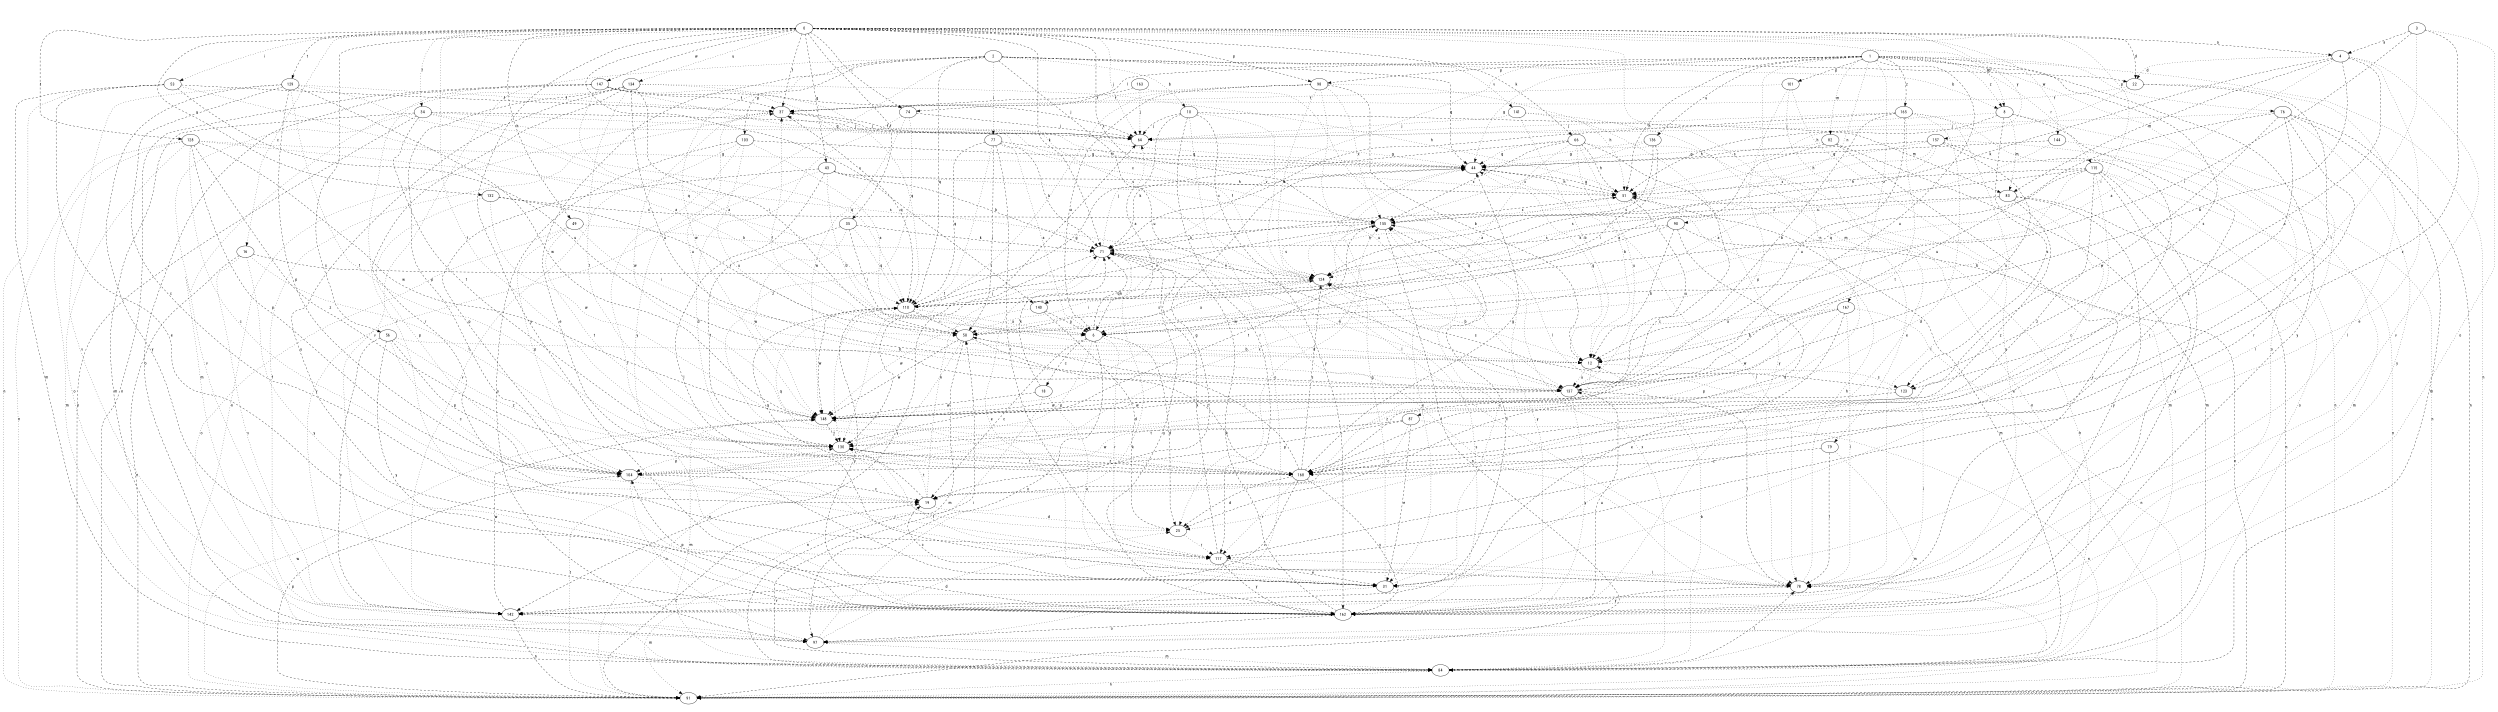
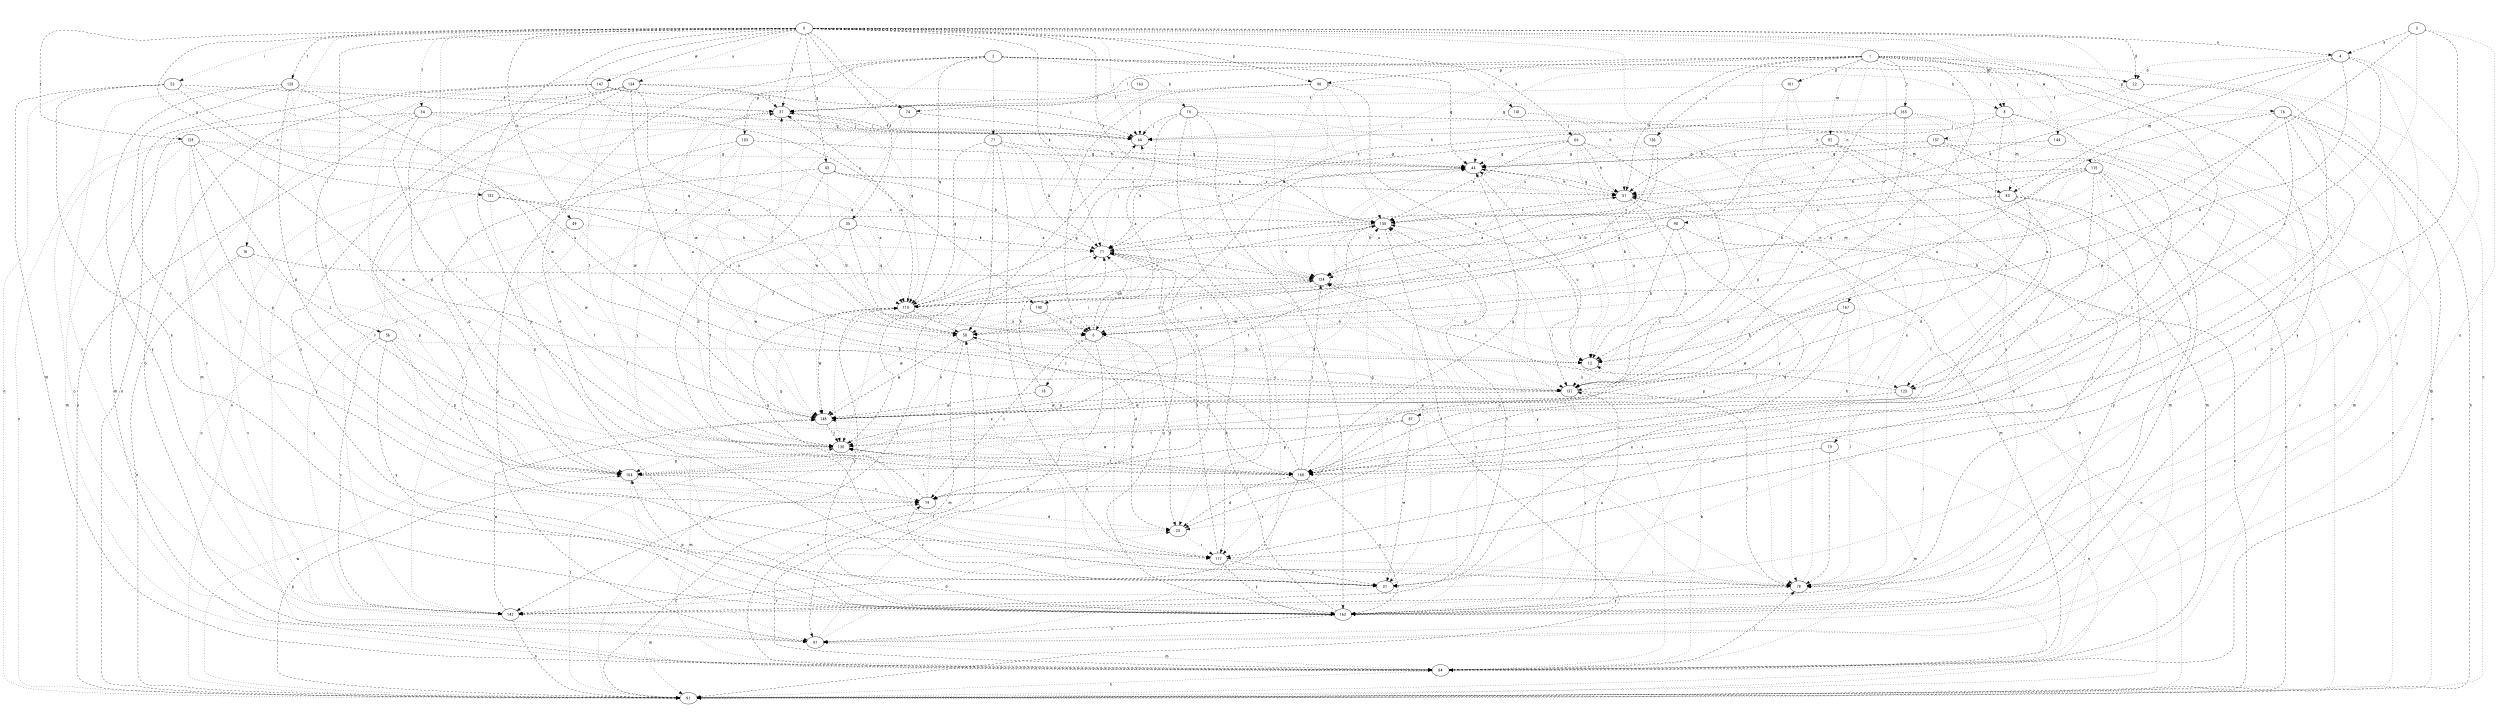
(690, 97) -> (709, 88)
(1224, 265) -> (1567, 272)
